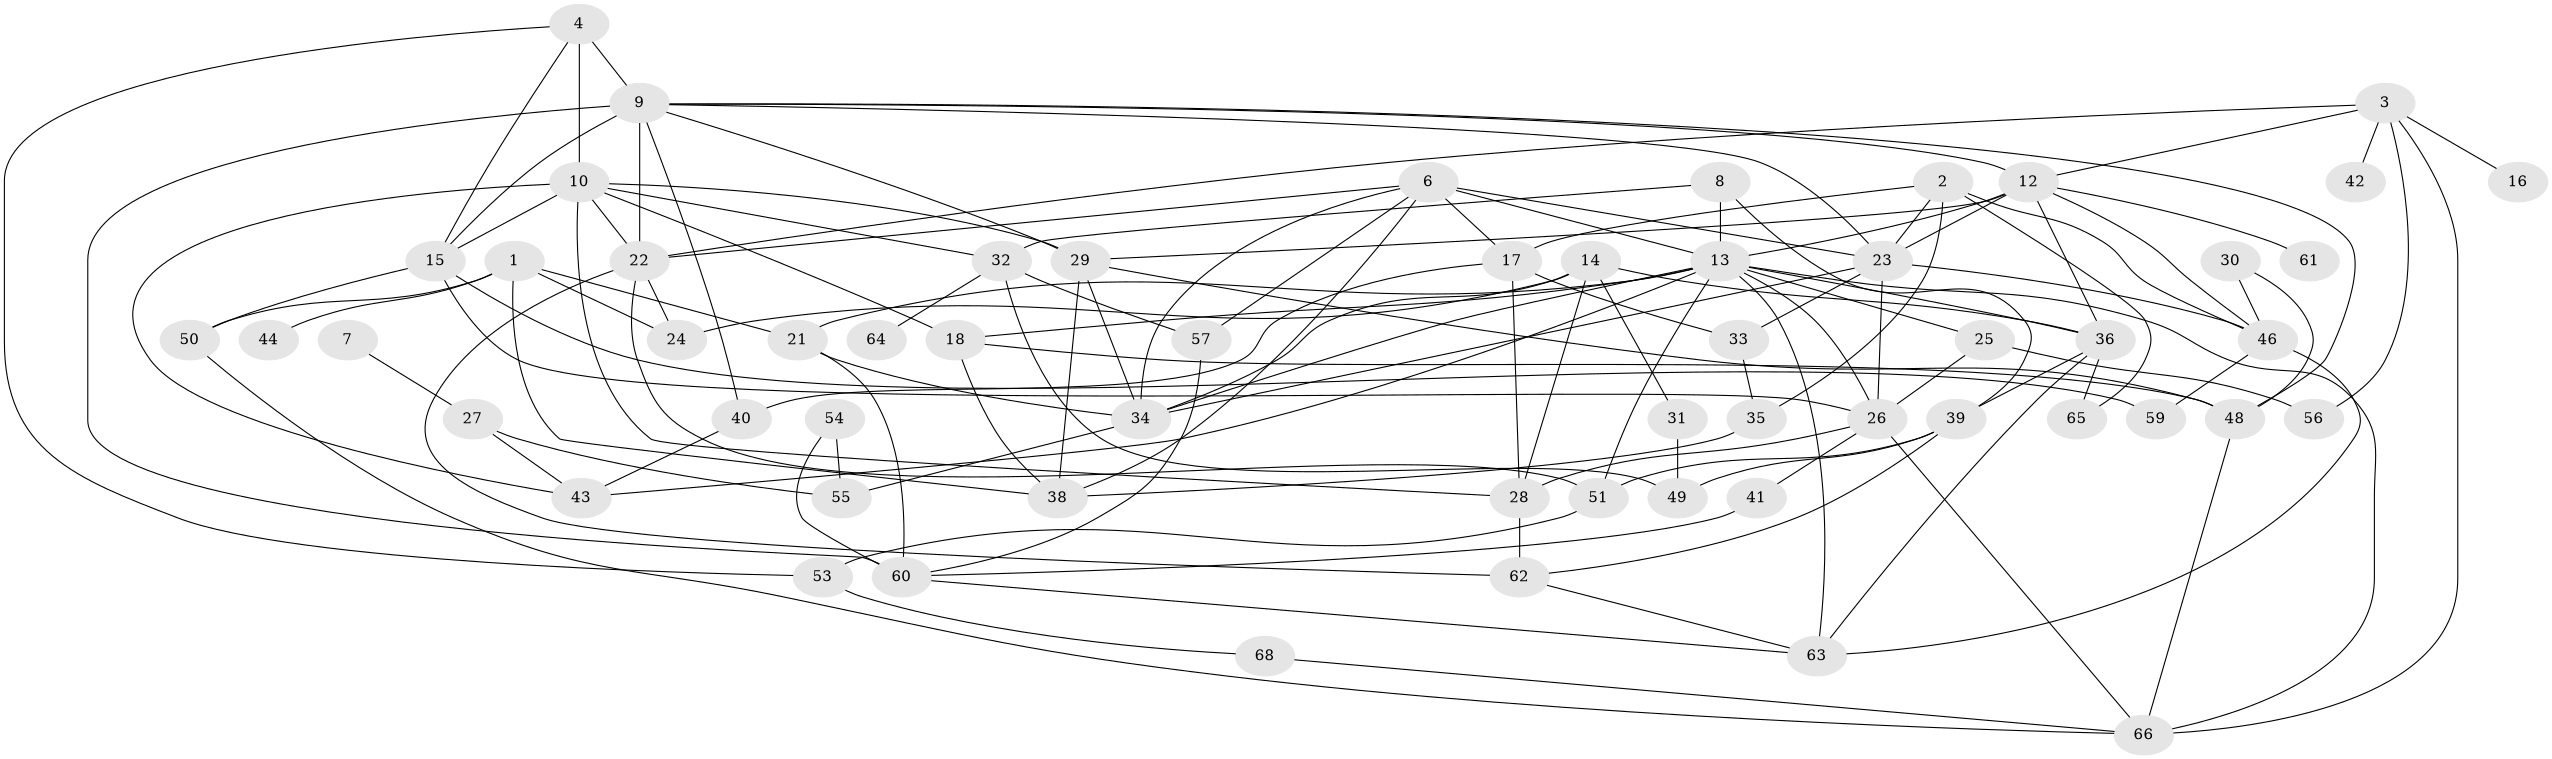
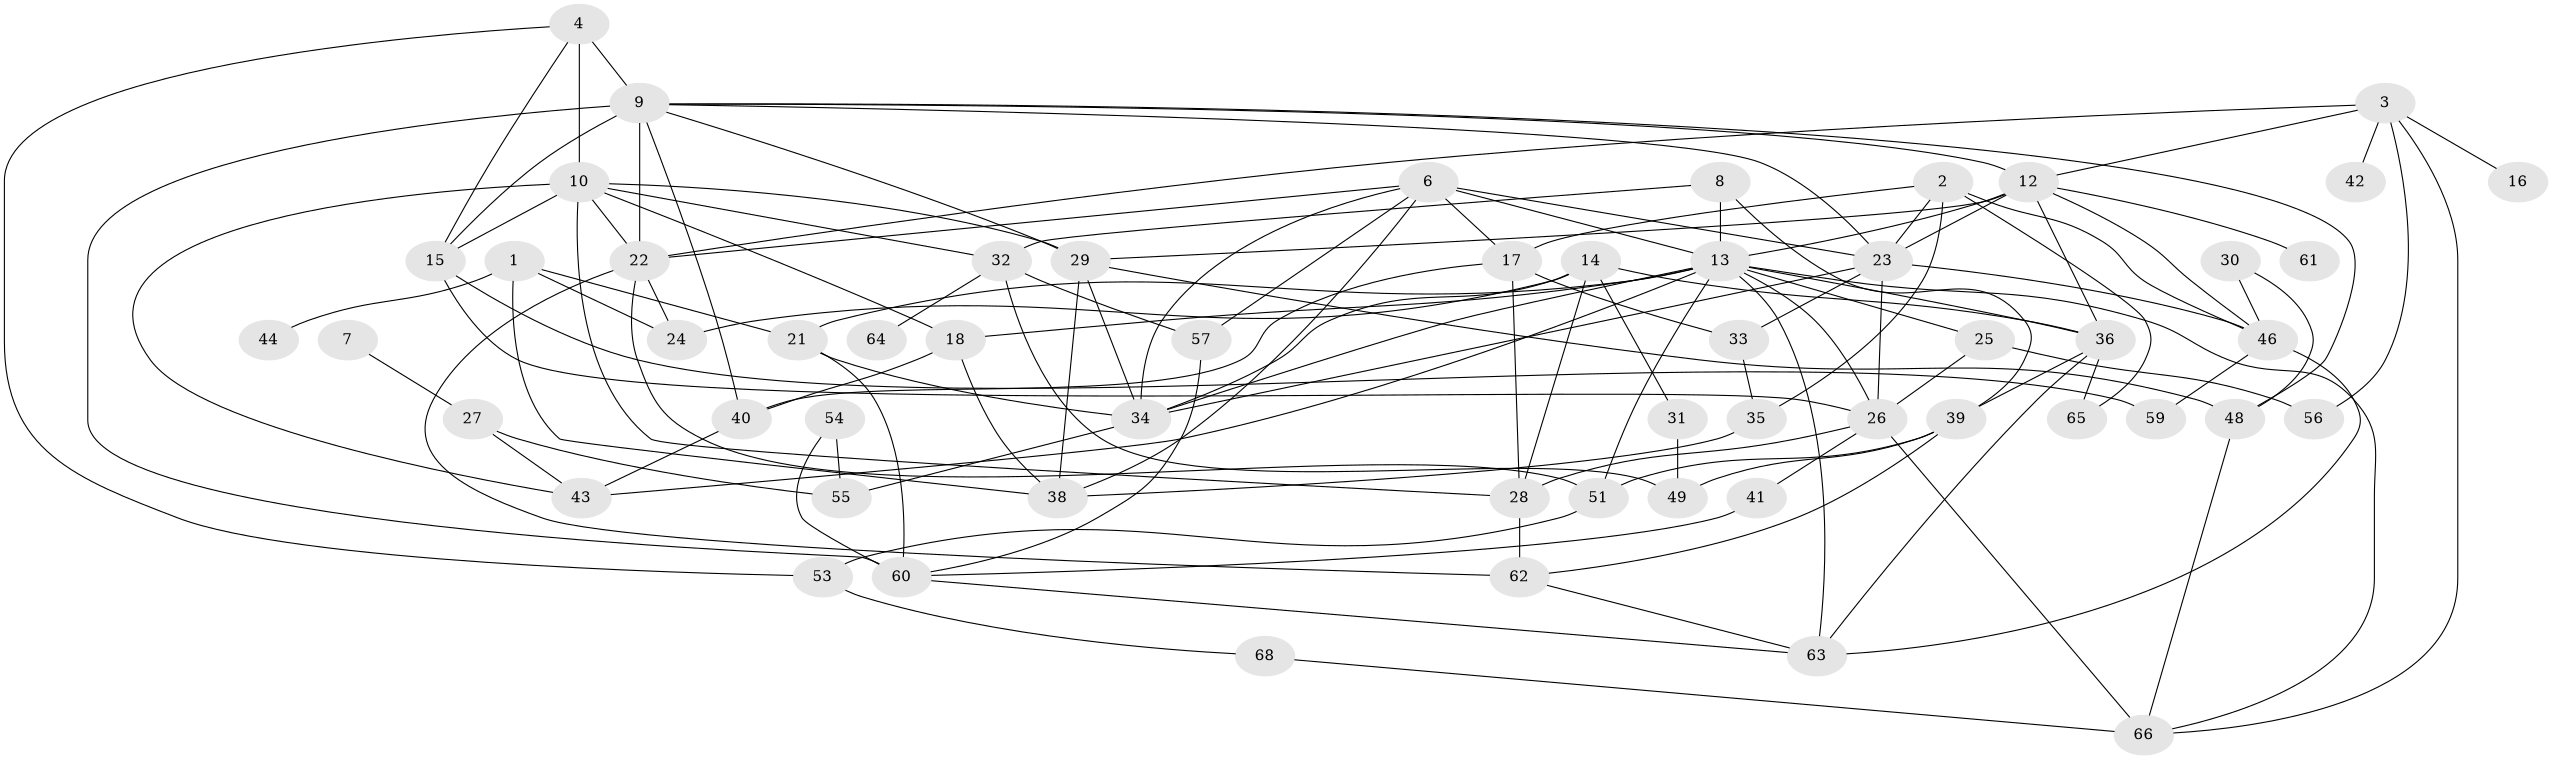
(190, 340) -> none
(1600, 365) -> (867, 377)
